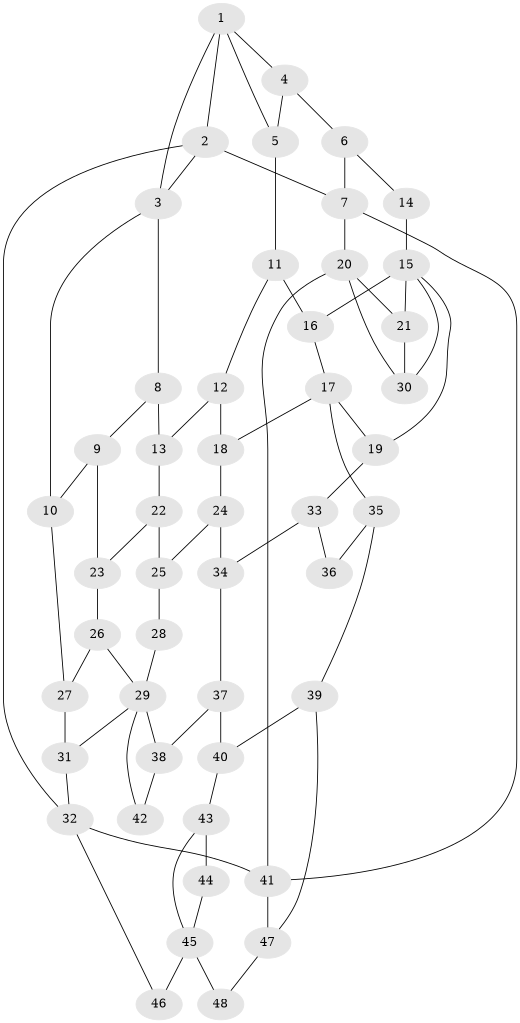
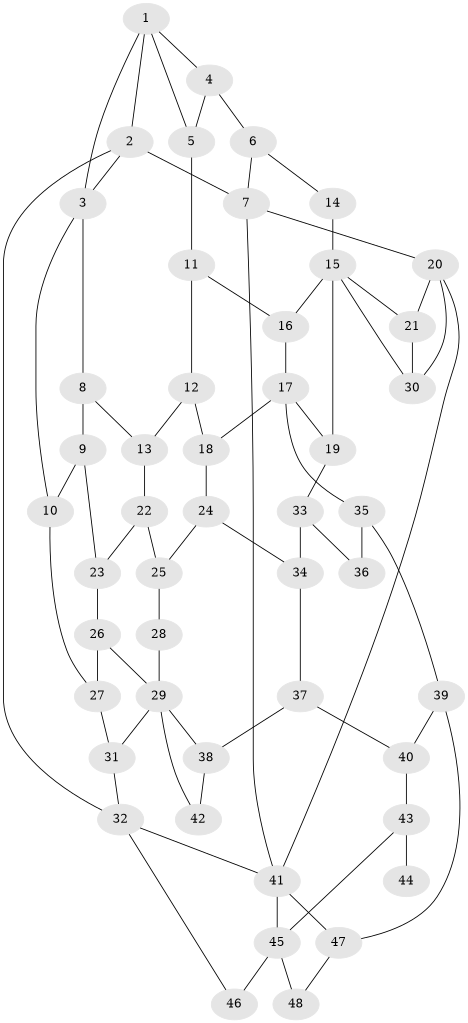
(198, 912) -> (277, 912)
